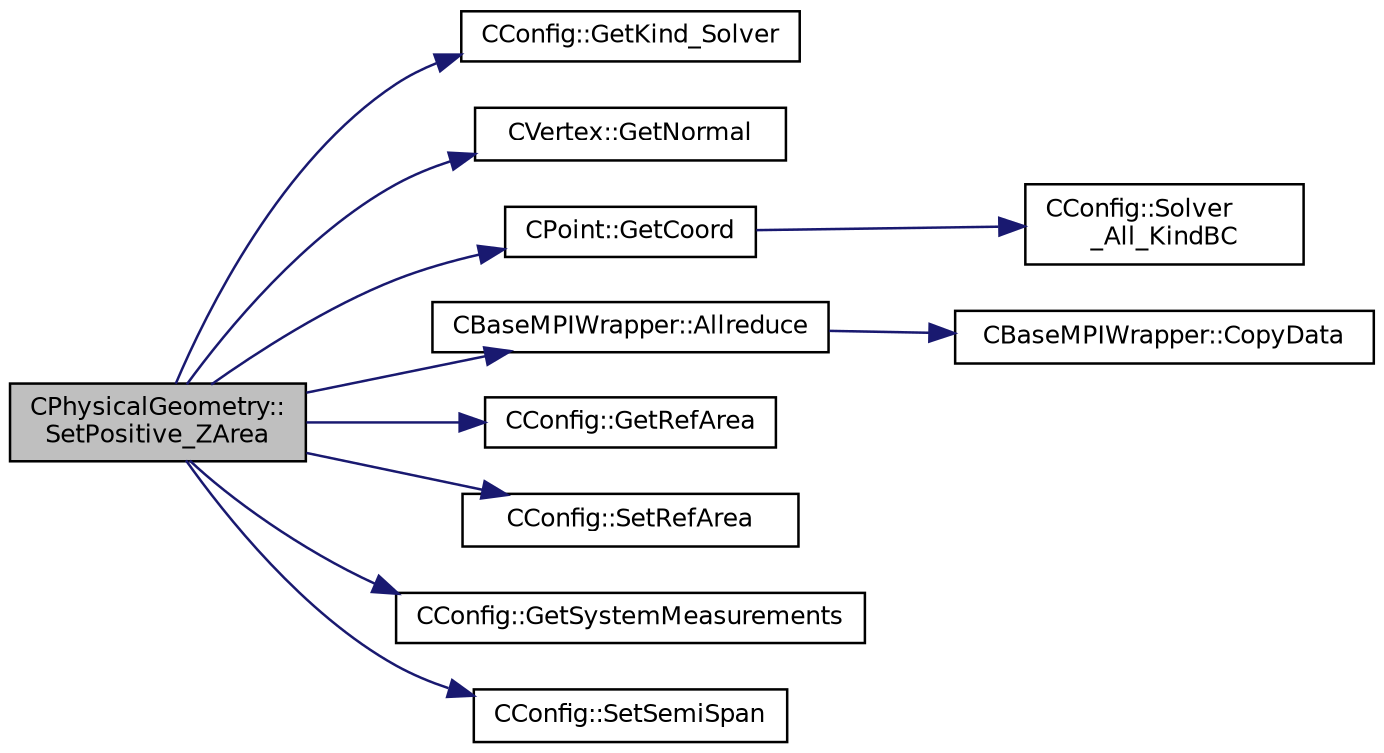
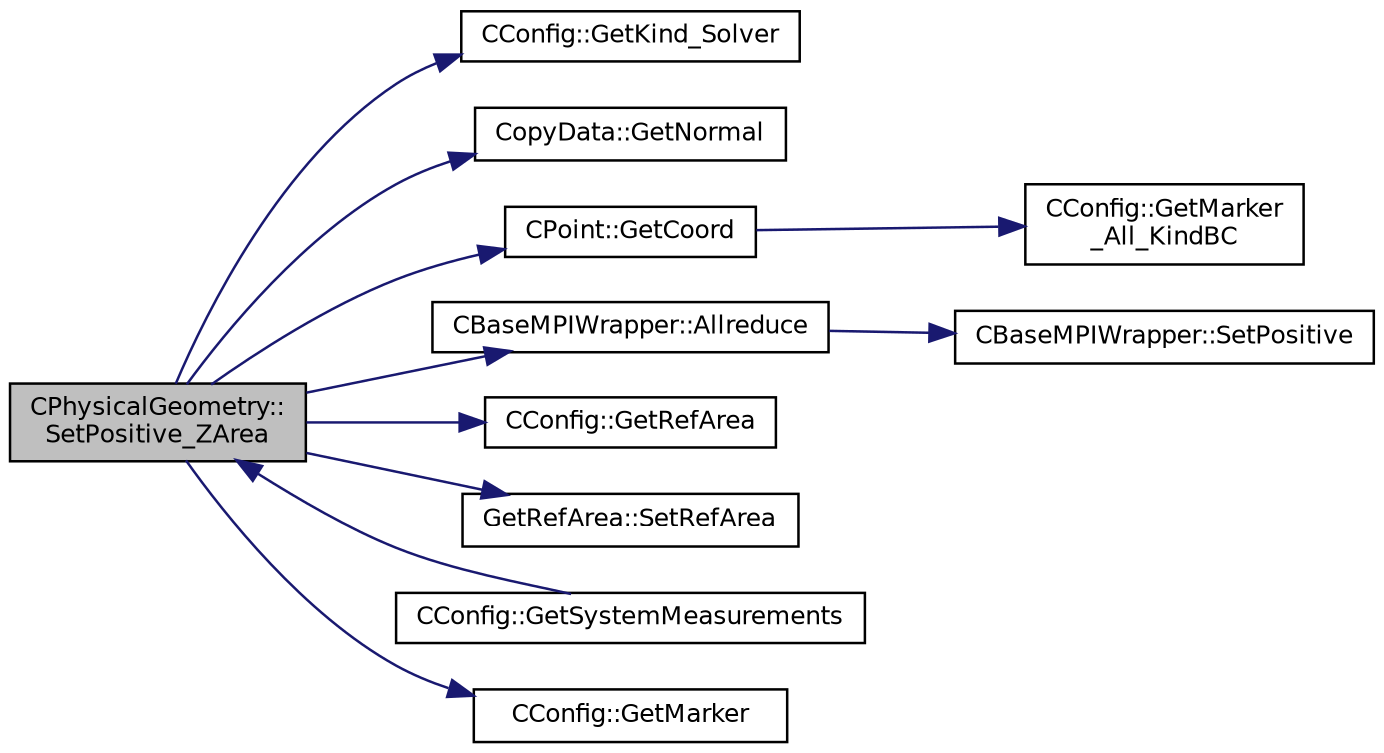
(630, 134) -> (630, 134)
(1164, 224) -> (1164, 224)
(1164, 337) -> (1164, 337)
(630, 520) -> (630, 520)
(278, 529) -> (408, 552)
(630, 716) -> (630, 716)
